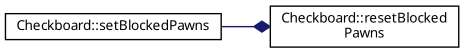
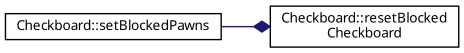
(365, 27) -> (365, 27)
